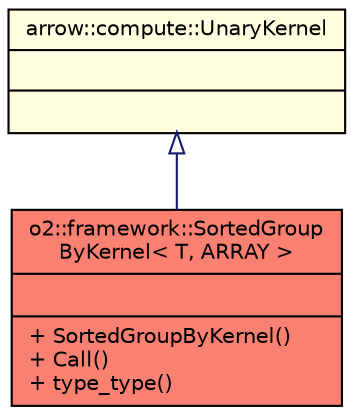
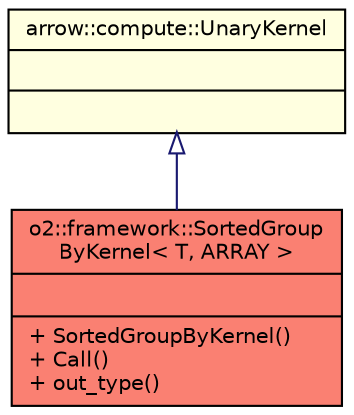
(101, 384) -> (95, 384)
